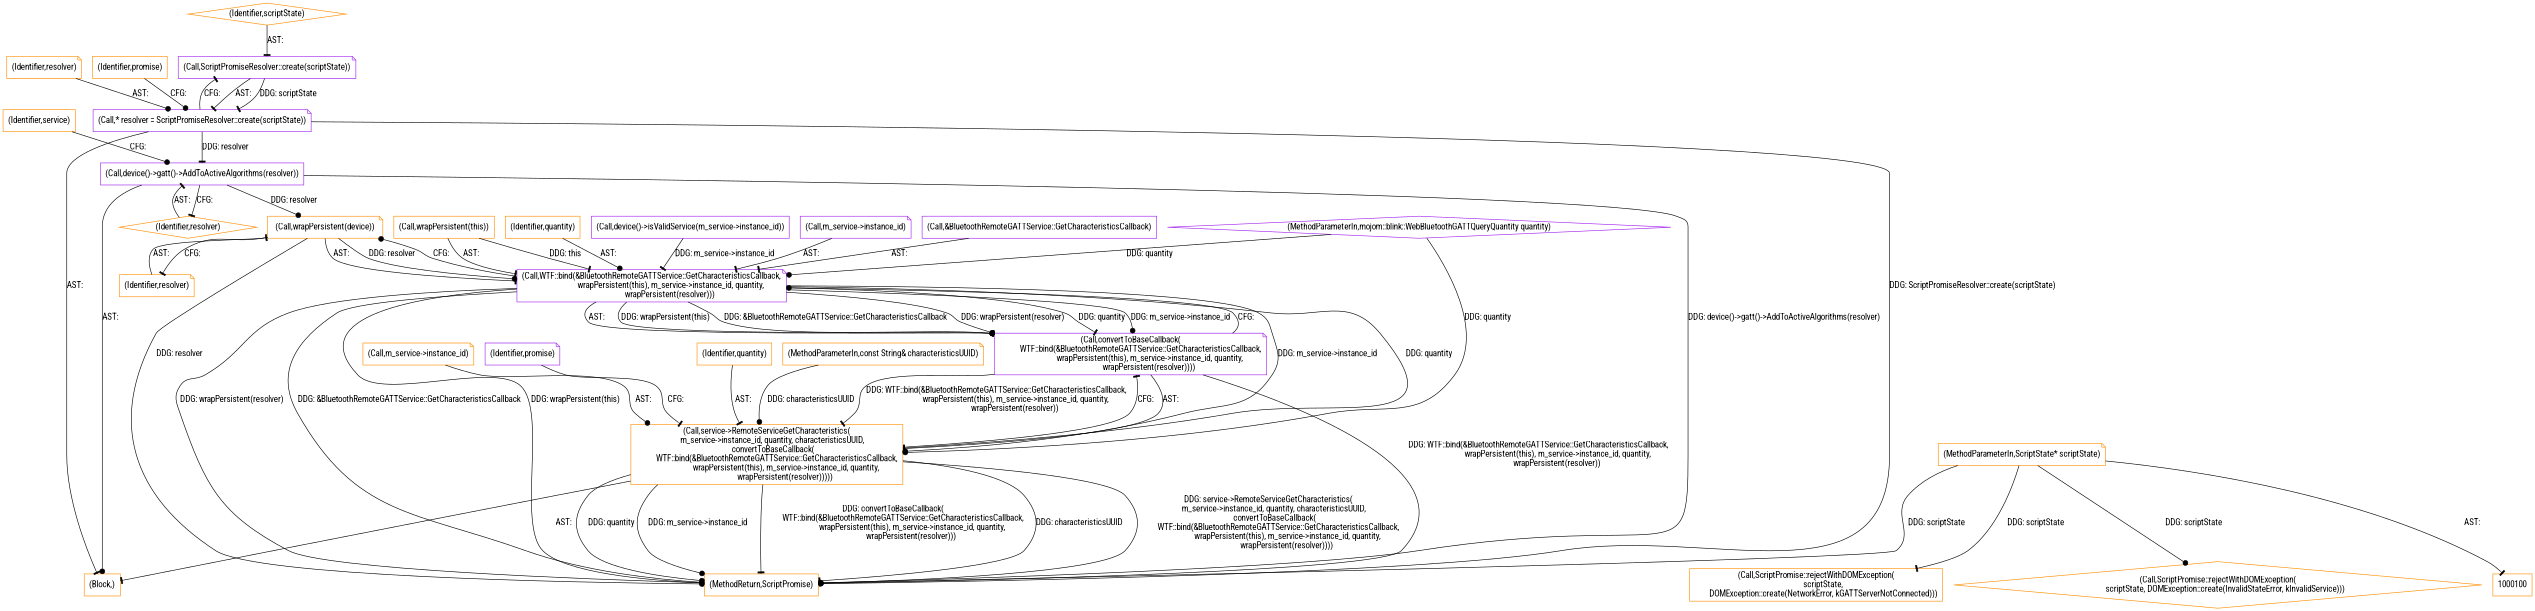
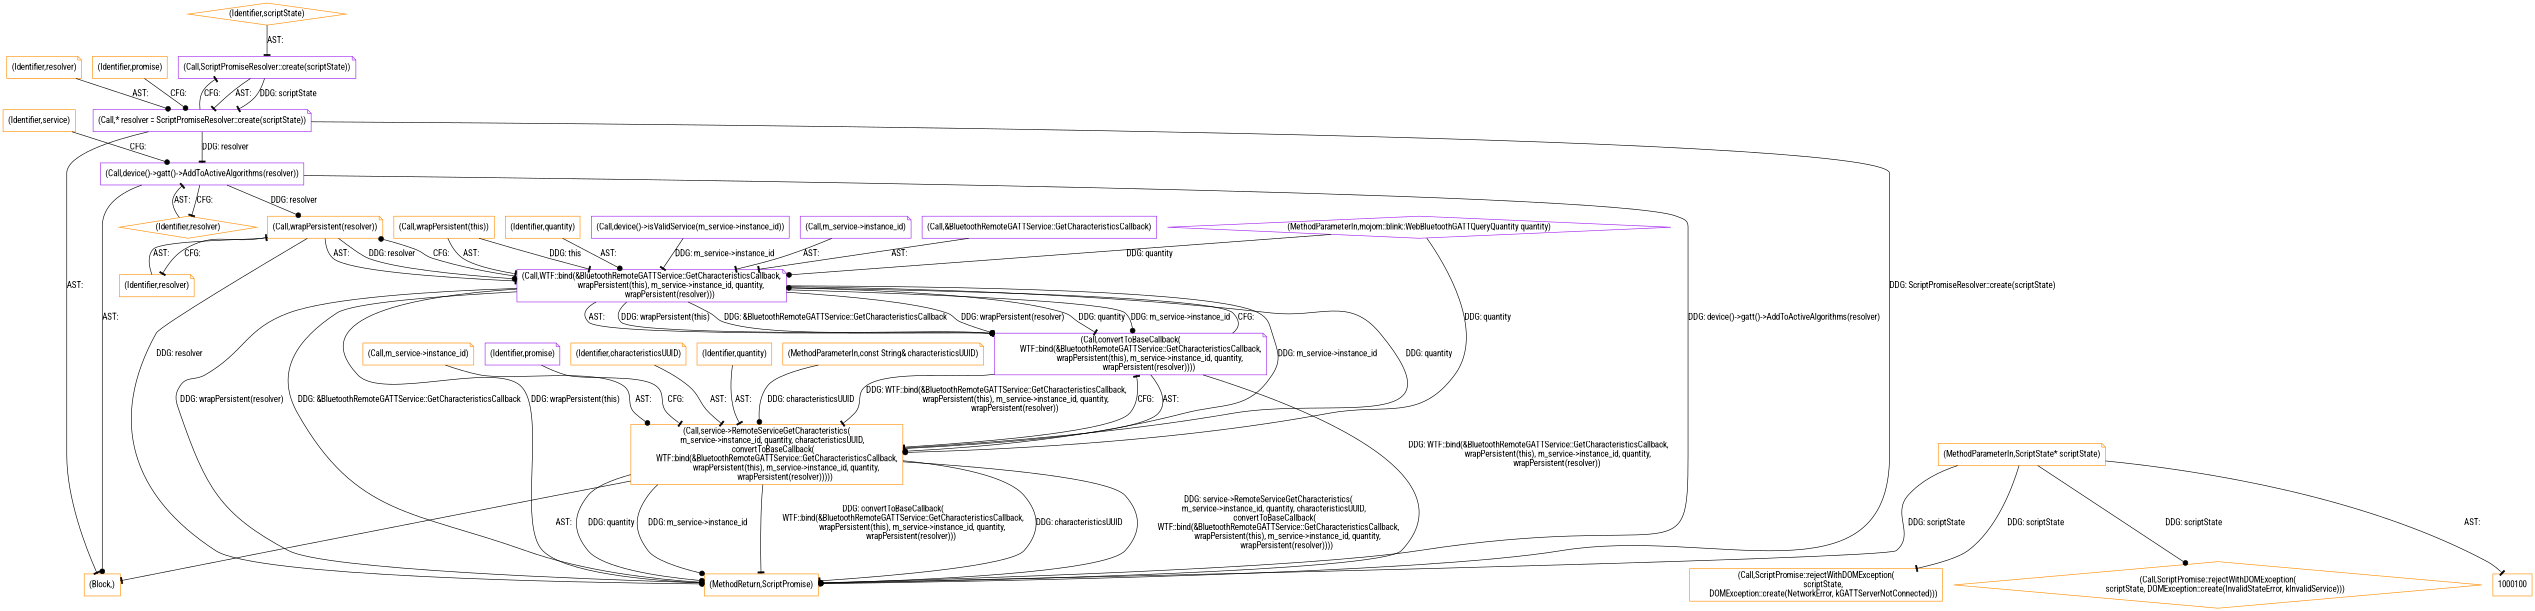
(325, 227) -> (325, 227)
none -> (628, 354)
